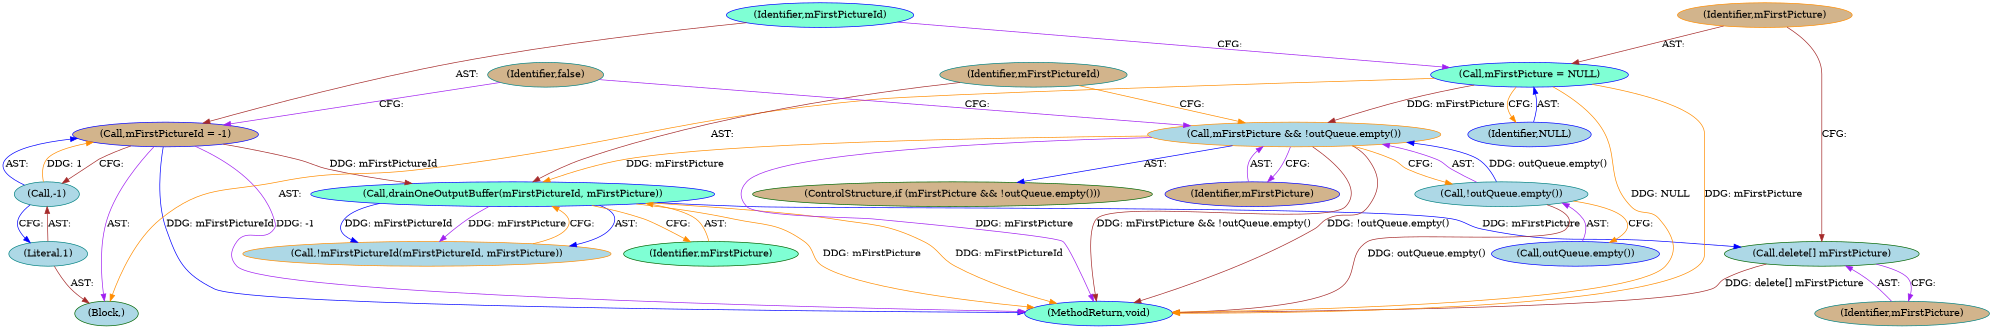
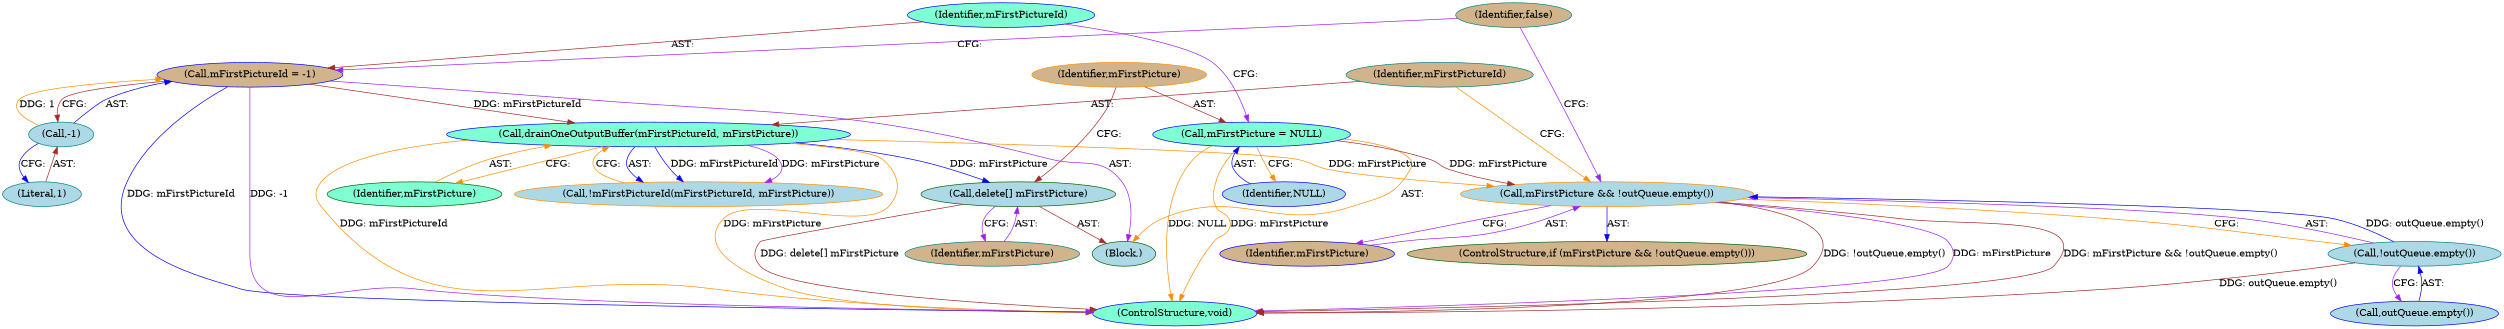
(847, 143) -> (1162, 150)
(1613, 211) -> (2393, 280)
(1584, 221) -> (2422, 287)
(67, 284) -> (1070, 223)
(1099, 314) -> (1175, 314)
